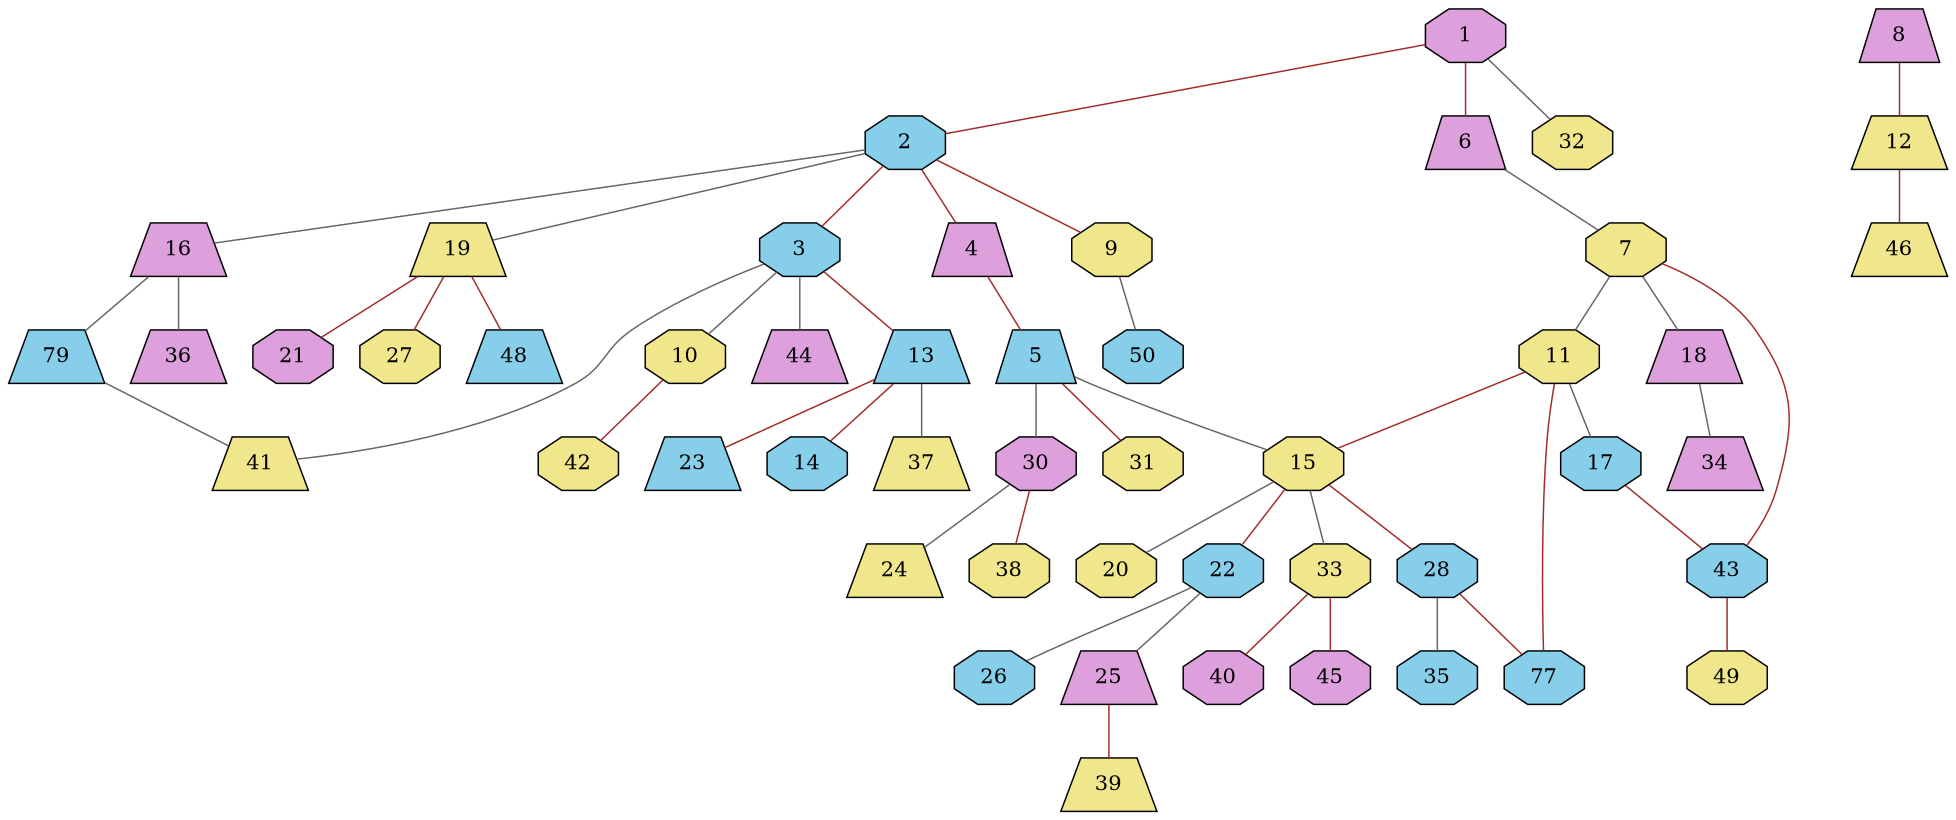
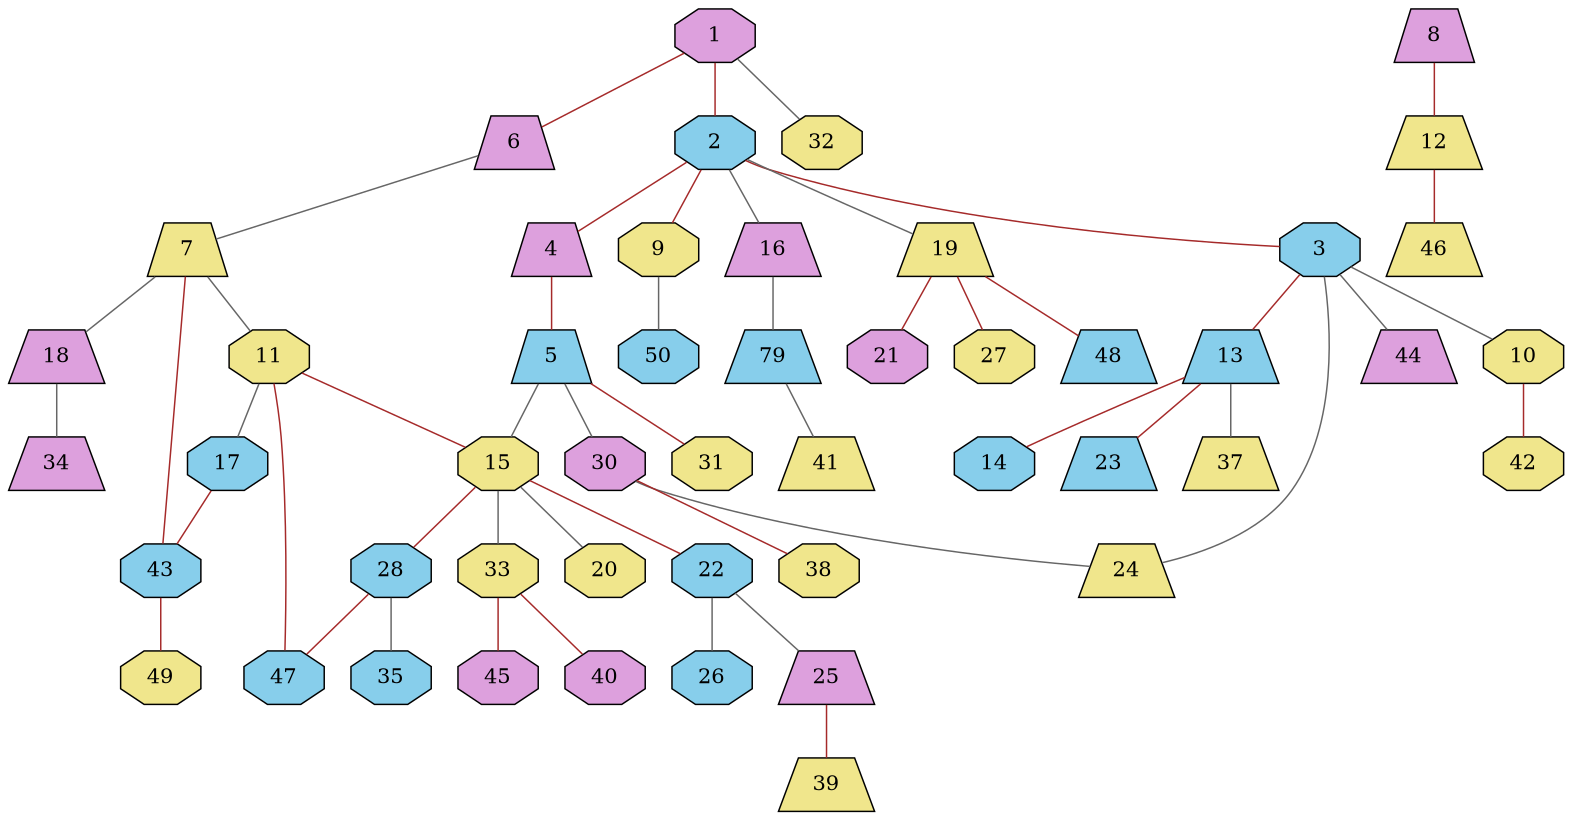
(1626, 250) -> (188, 250)
(179, 357) -> none
(547, 397) -> (1308, 460)
(1544, 678) -> (284, 678)
